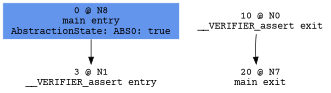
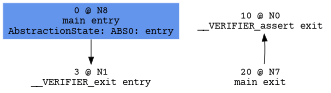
(91, 21) -> (91, 21)
(256, 46) -> (265, 53)
(91, 77) -> (91, 77)
